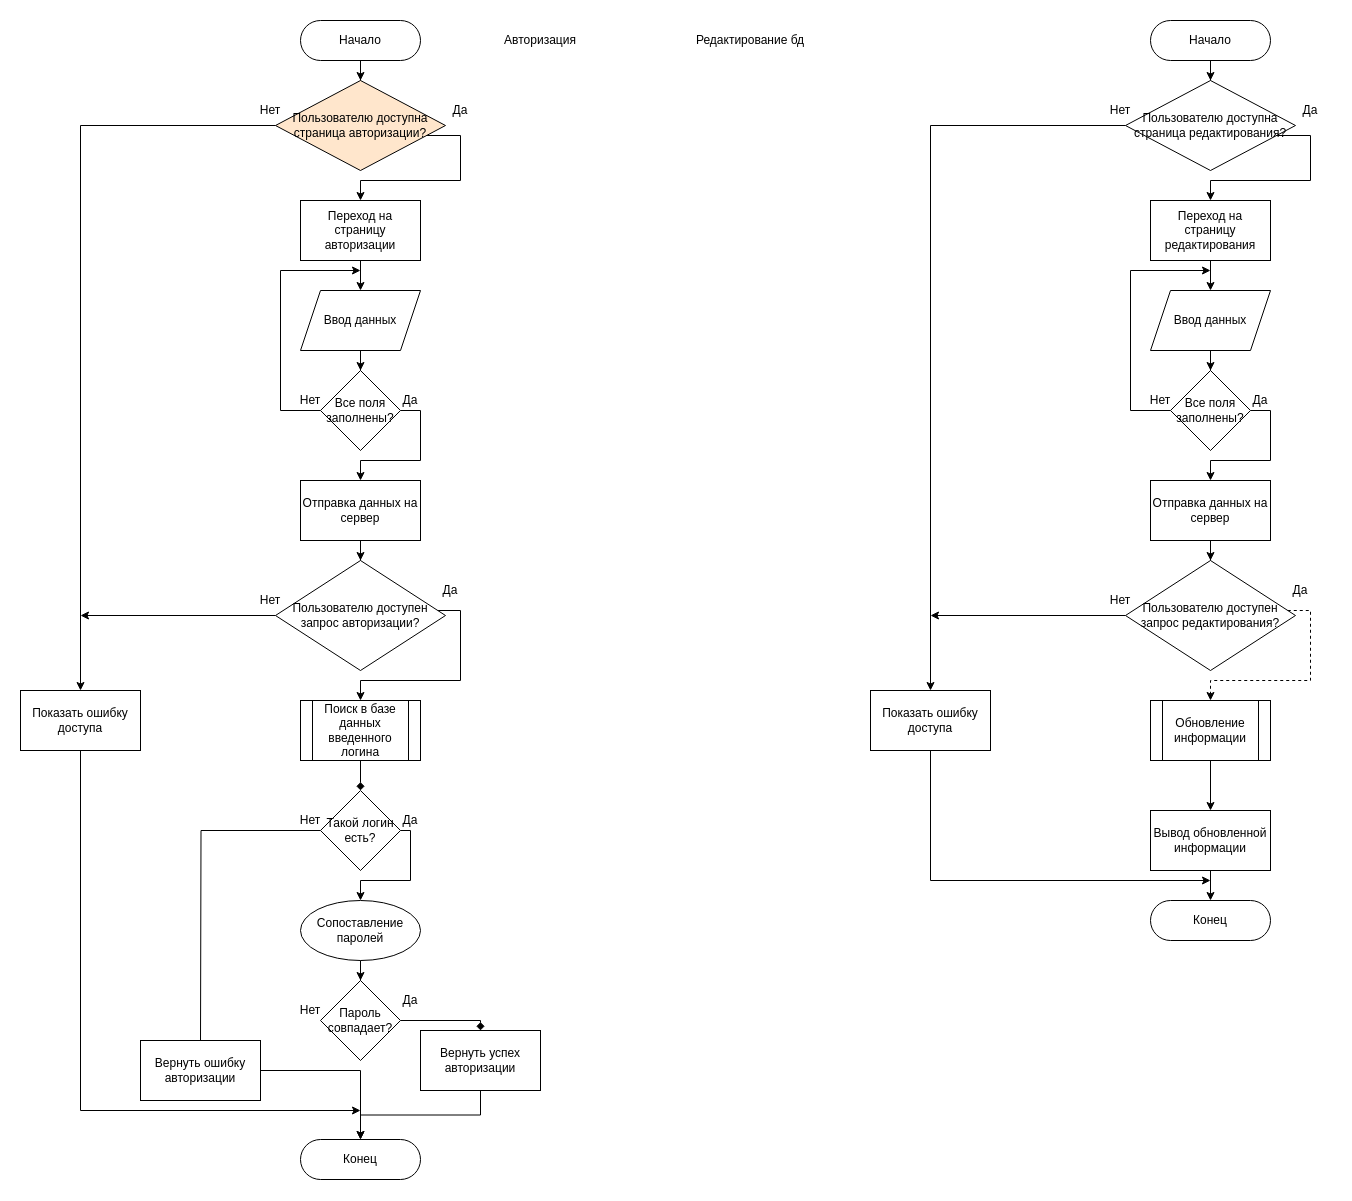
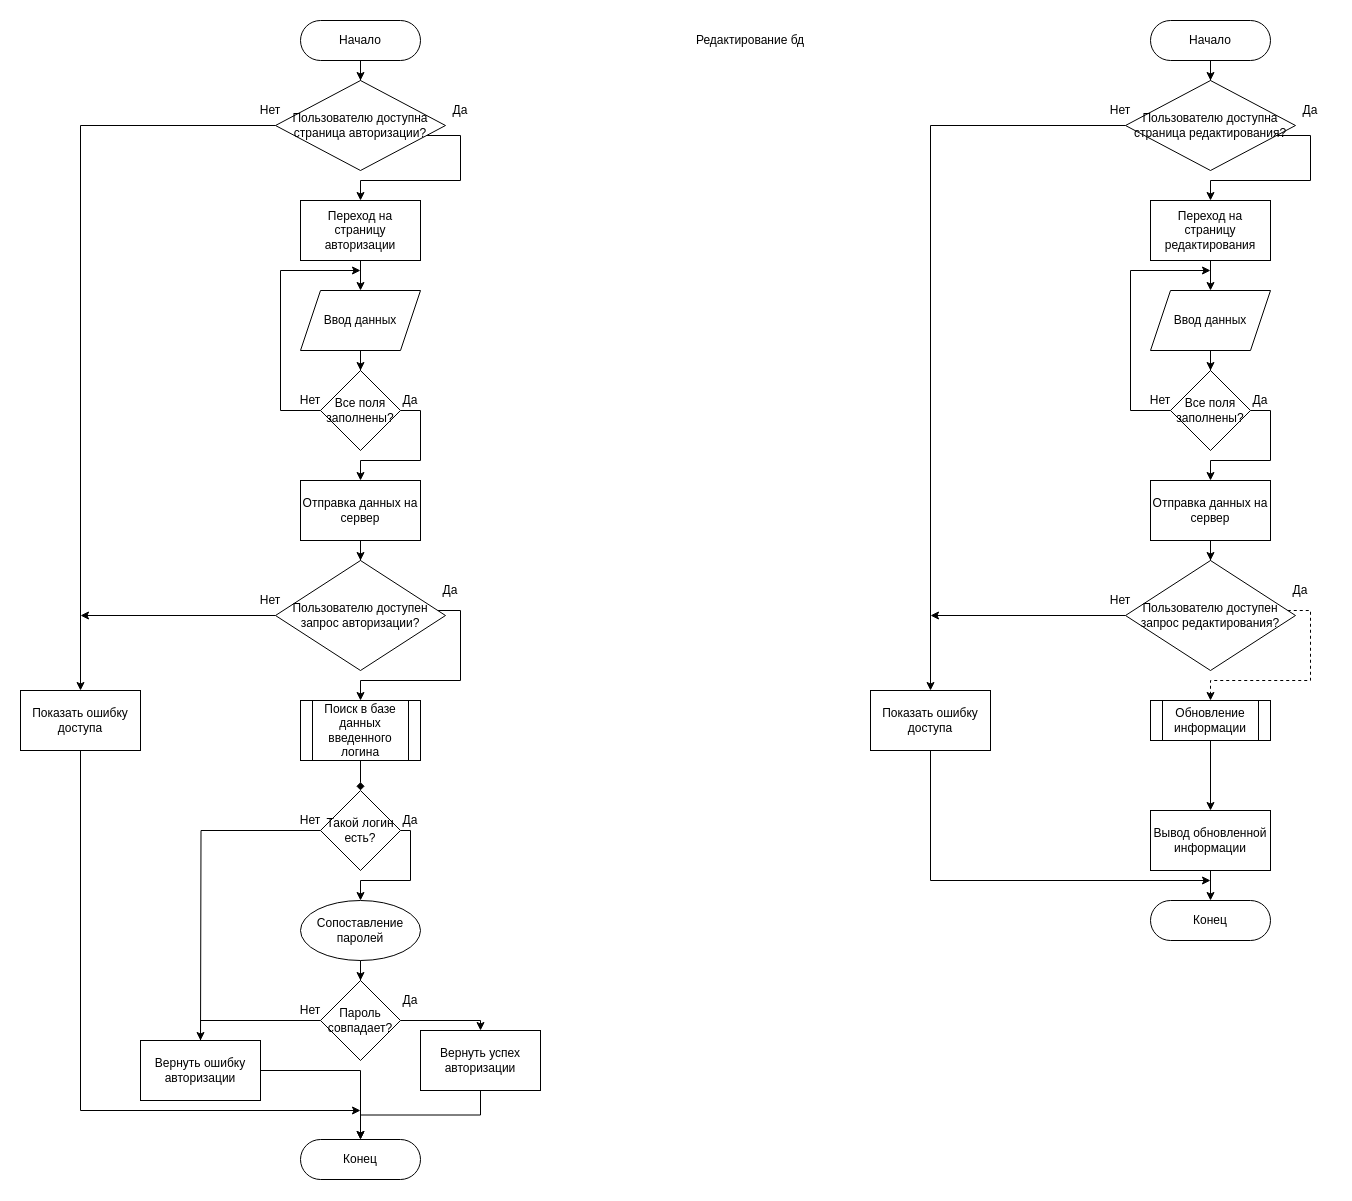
(541, 41) -> none
(361, 126) -> (361, 126)
(1211, 731) -> (1211, 721)
none -> (262, 1021)
(479, 1021) -> (479, 1021)
